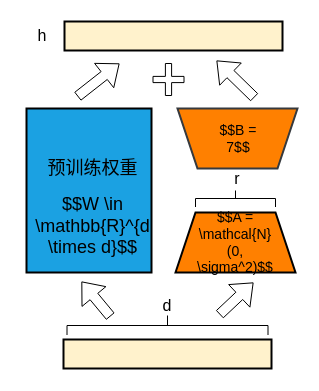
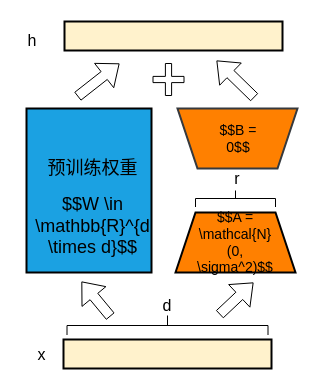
(43, 36) -> (33, 41)
(239, 139) -> (239, 139)
none -> (42, 355)
